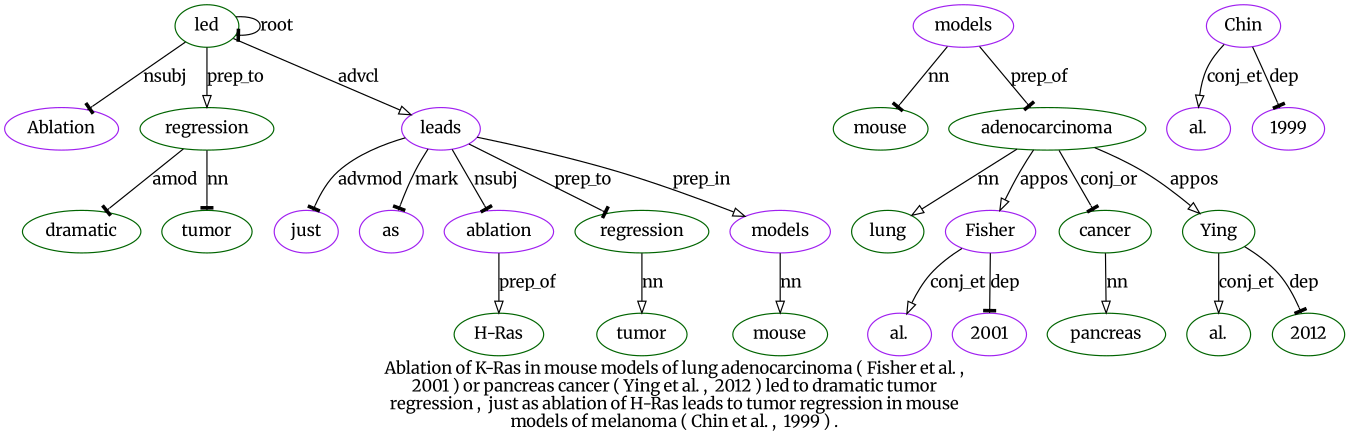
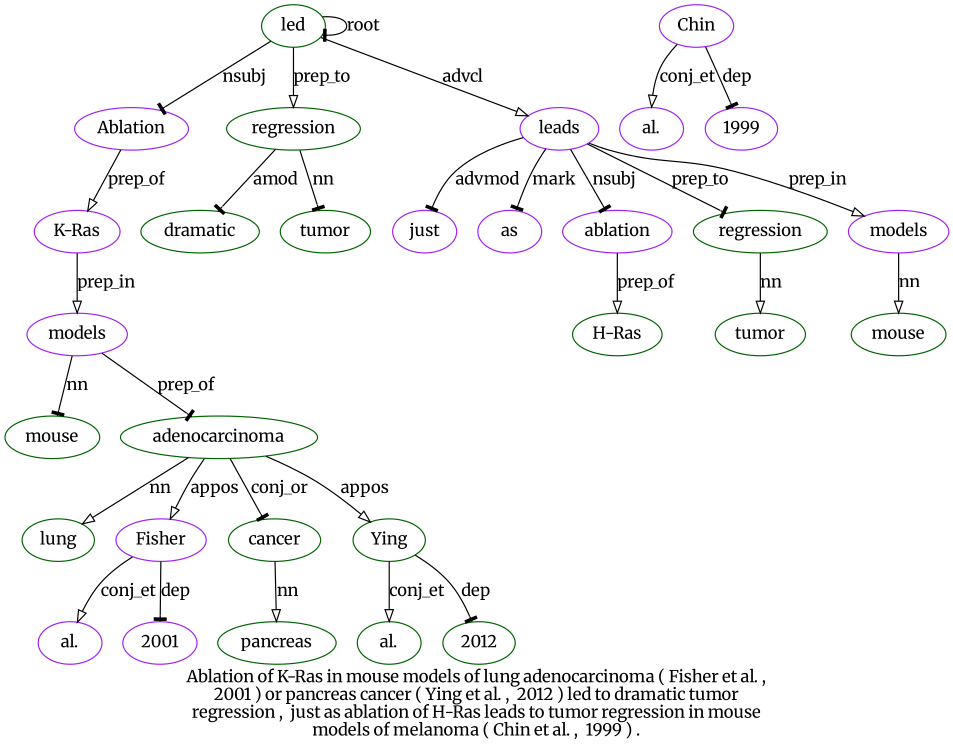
none -> (77, 232)
